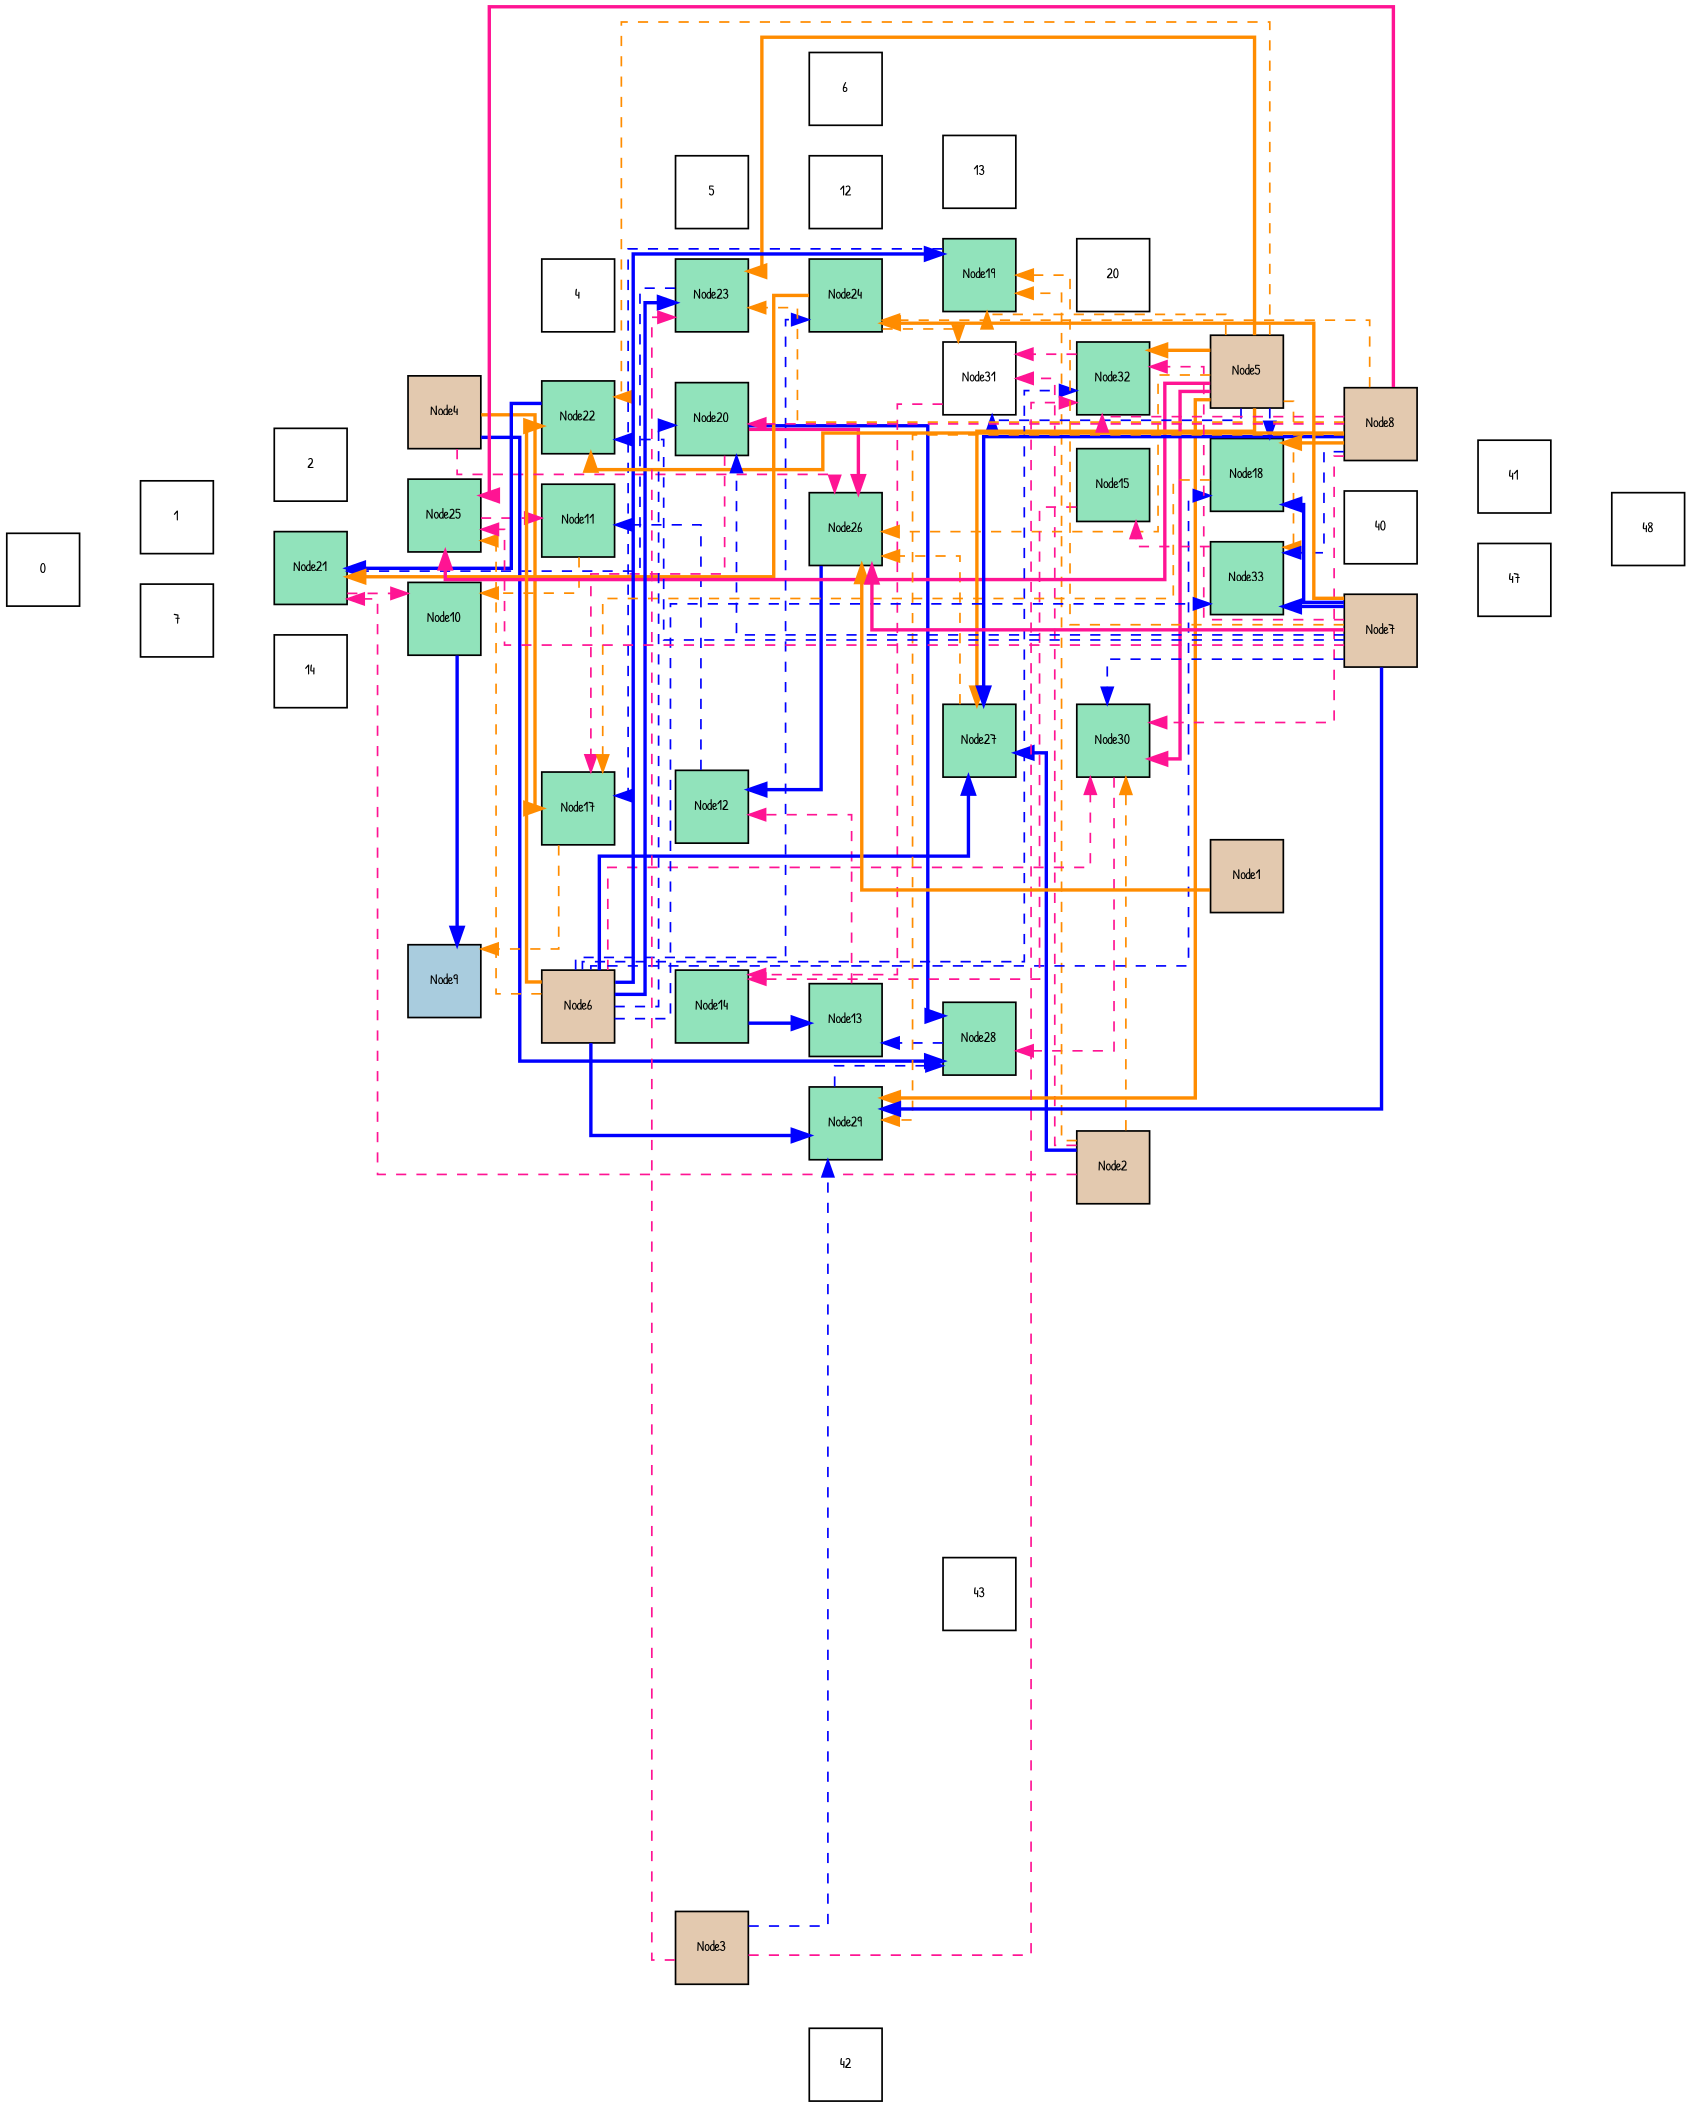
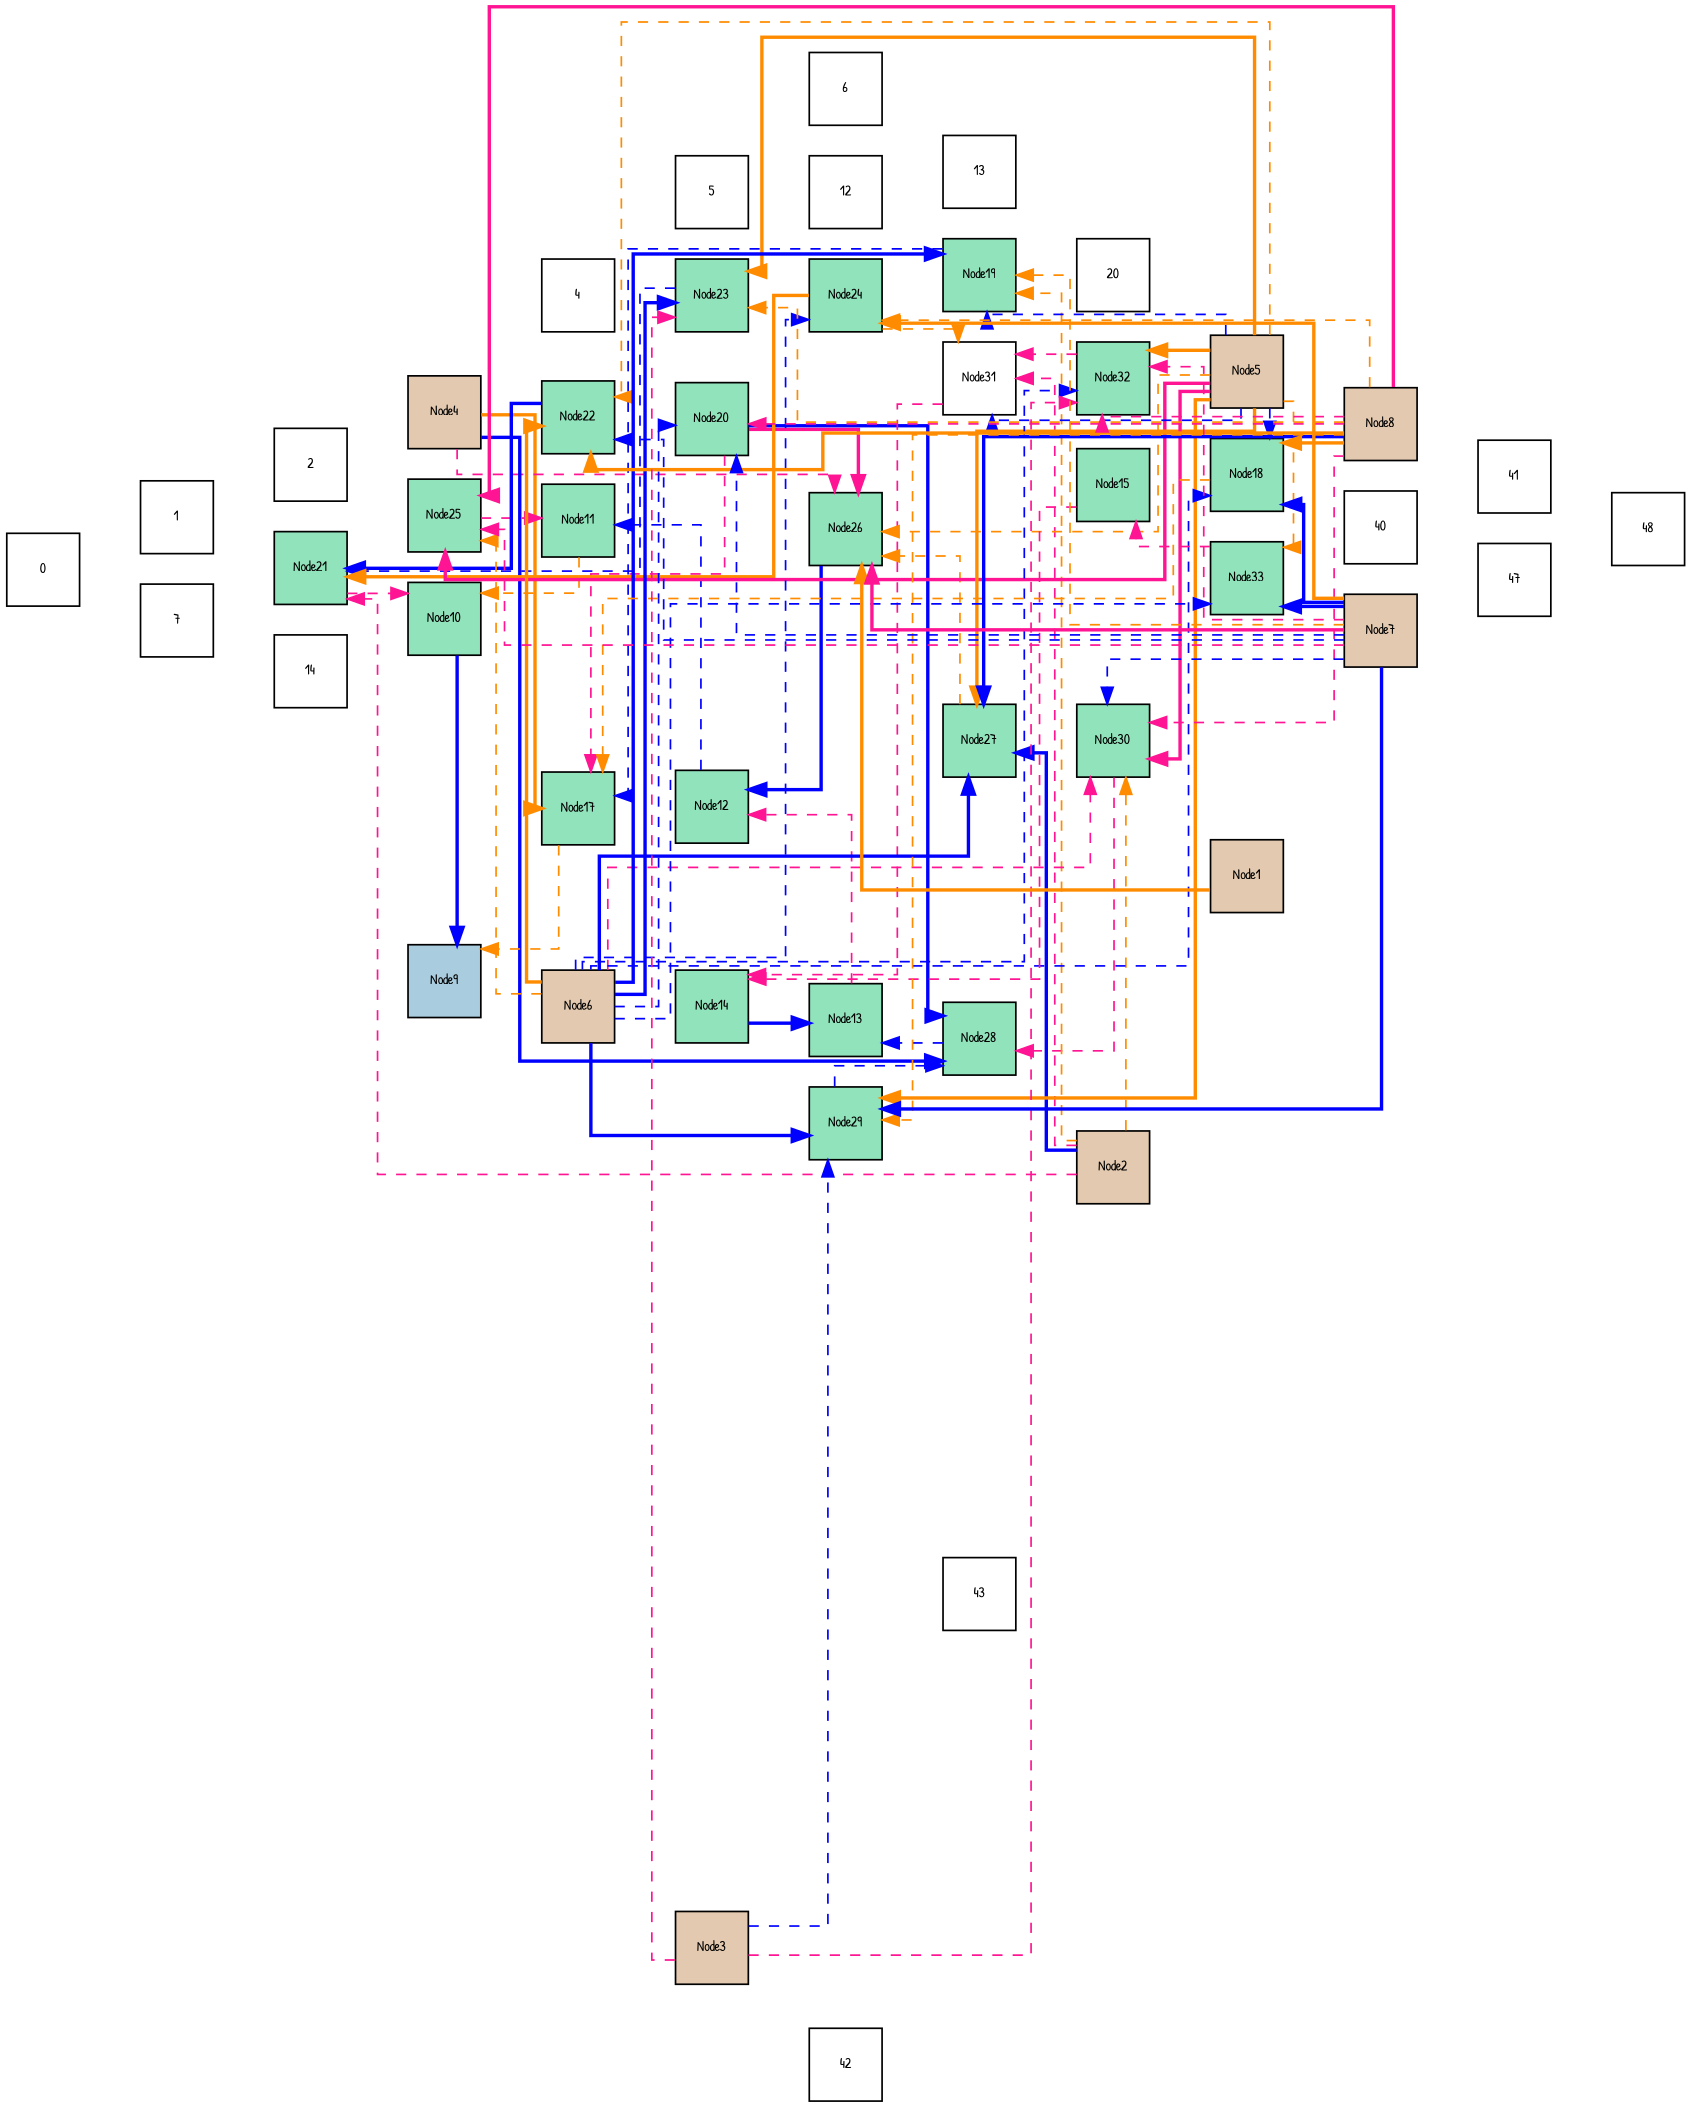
(1117, 314) -> (1117, 314)
(1324, 511) -> none
